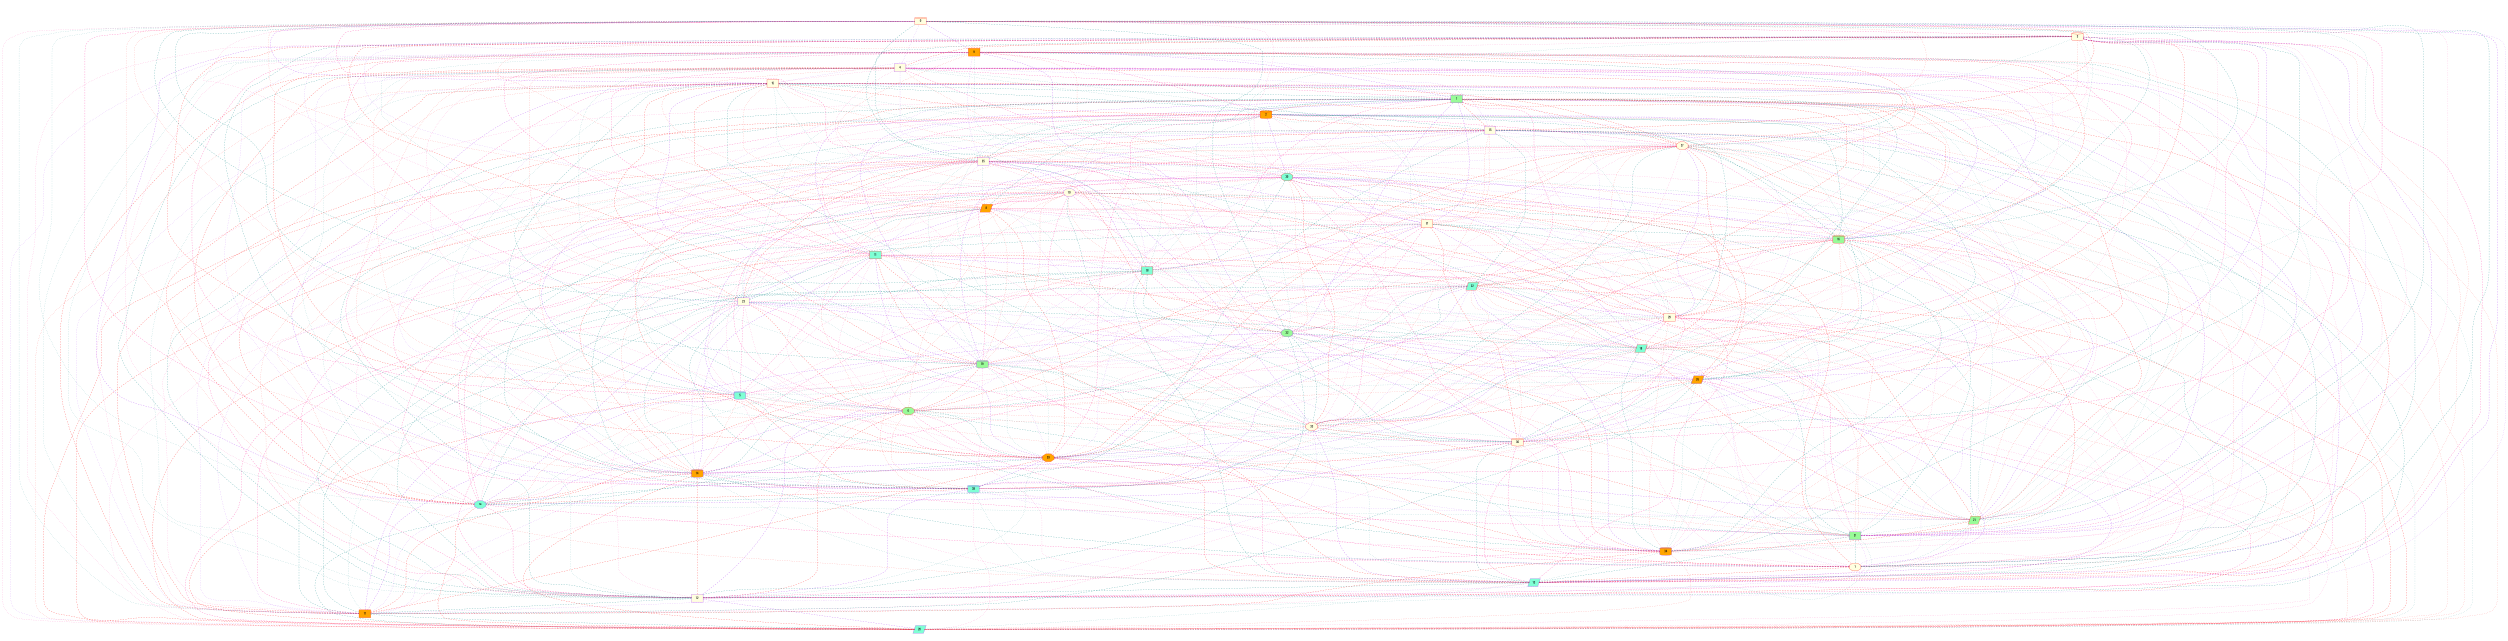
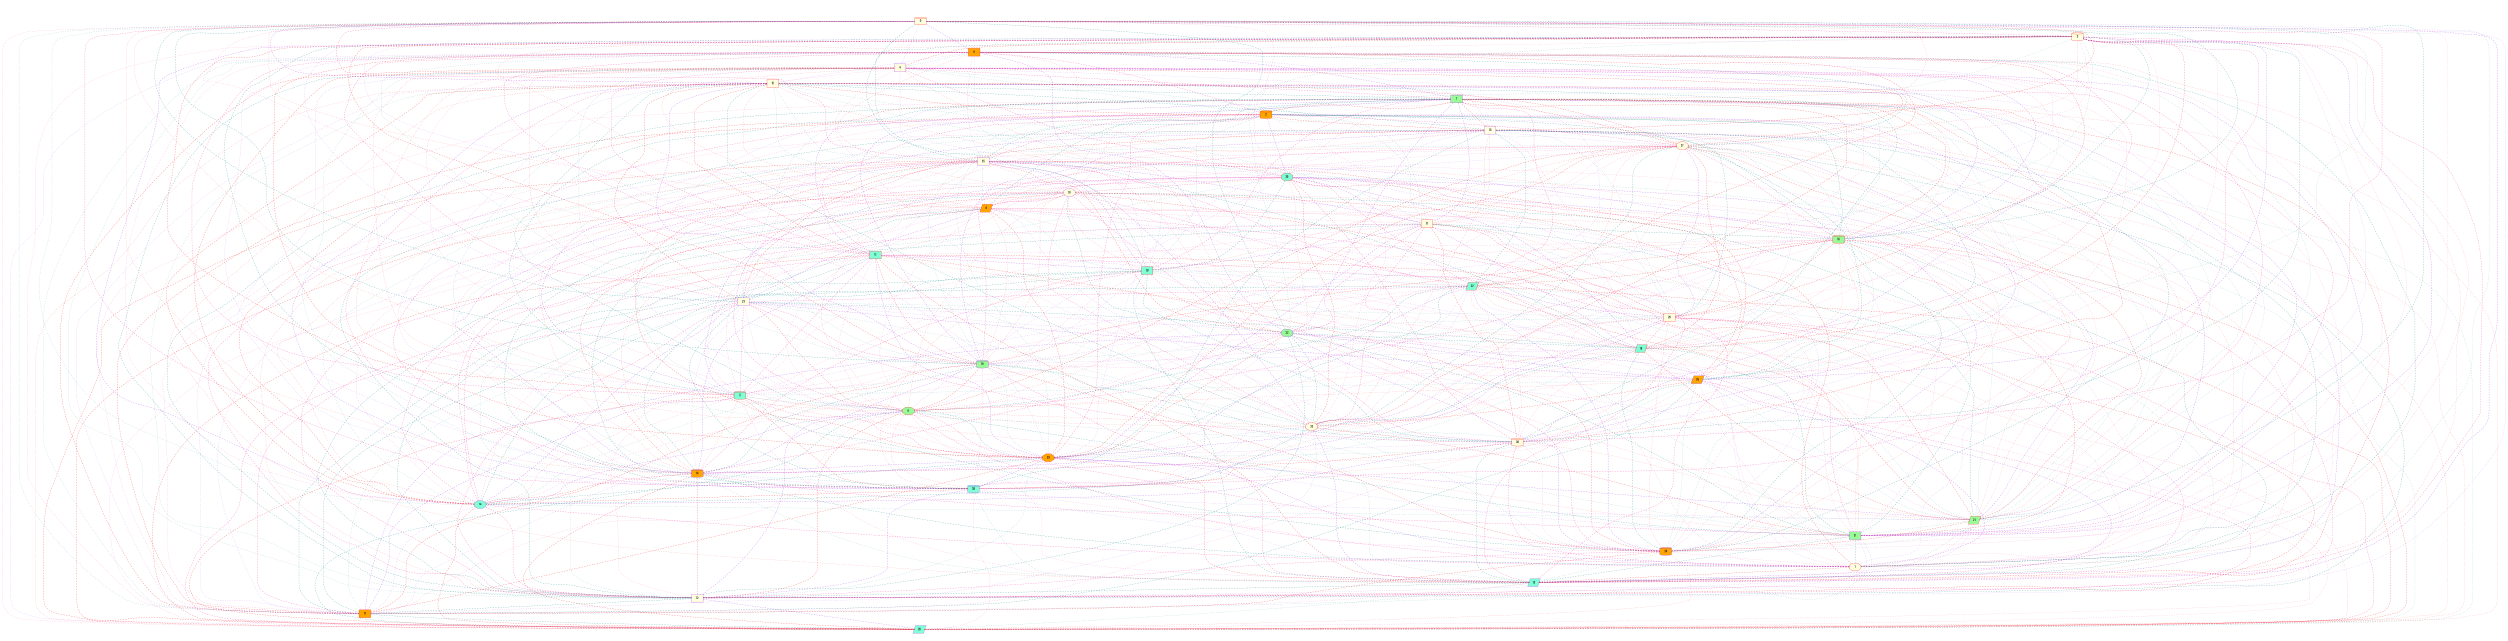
(2411, 33) -> (2411, 33)
(740, 395) -> (740, 395)
(1233, 444) -> (1233, 444)
(1446, 543) -> (1446, 543)
